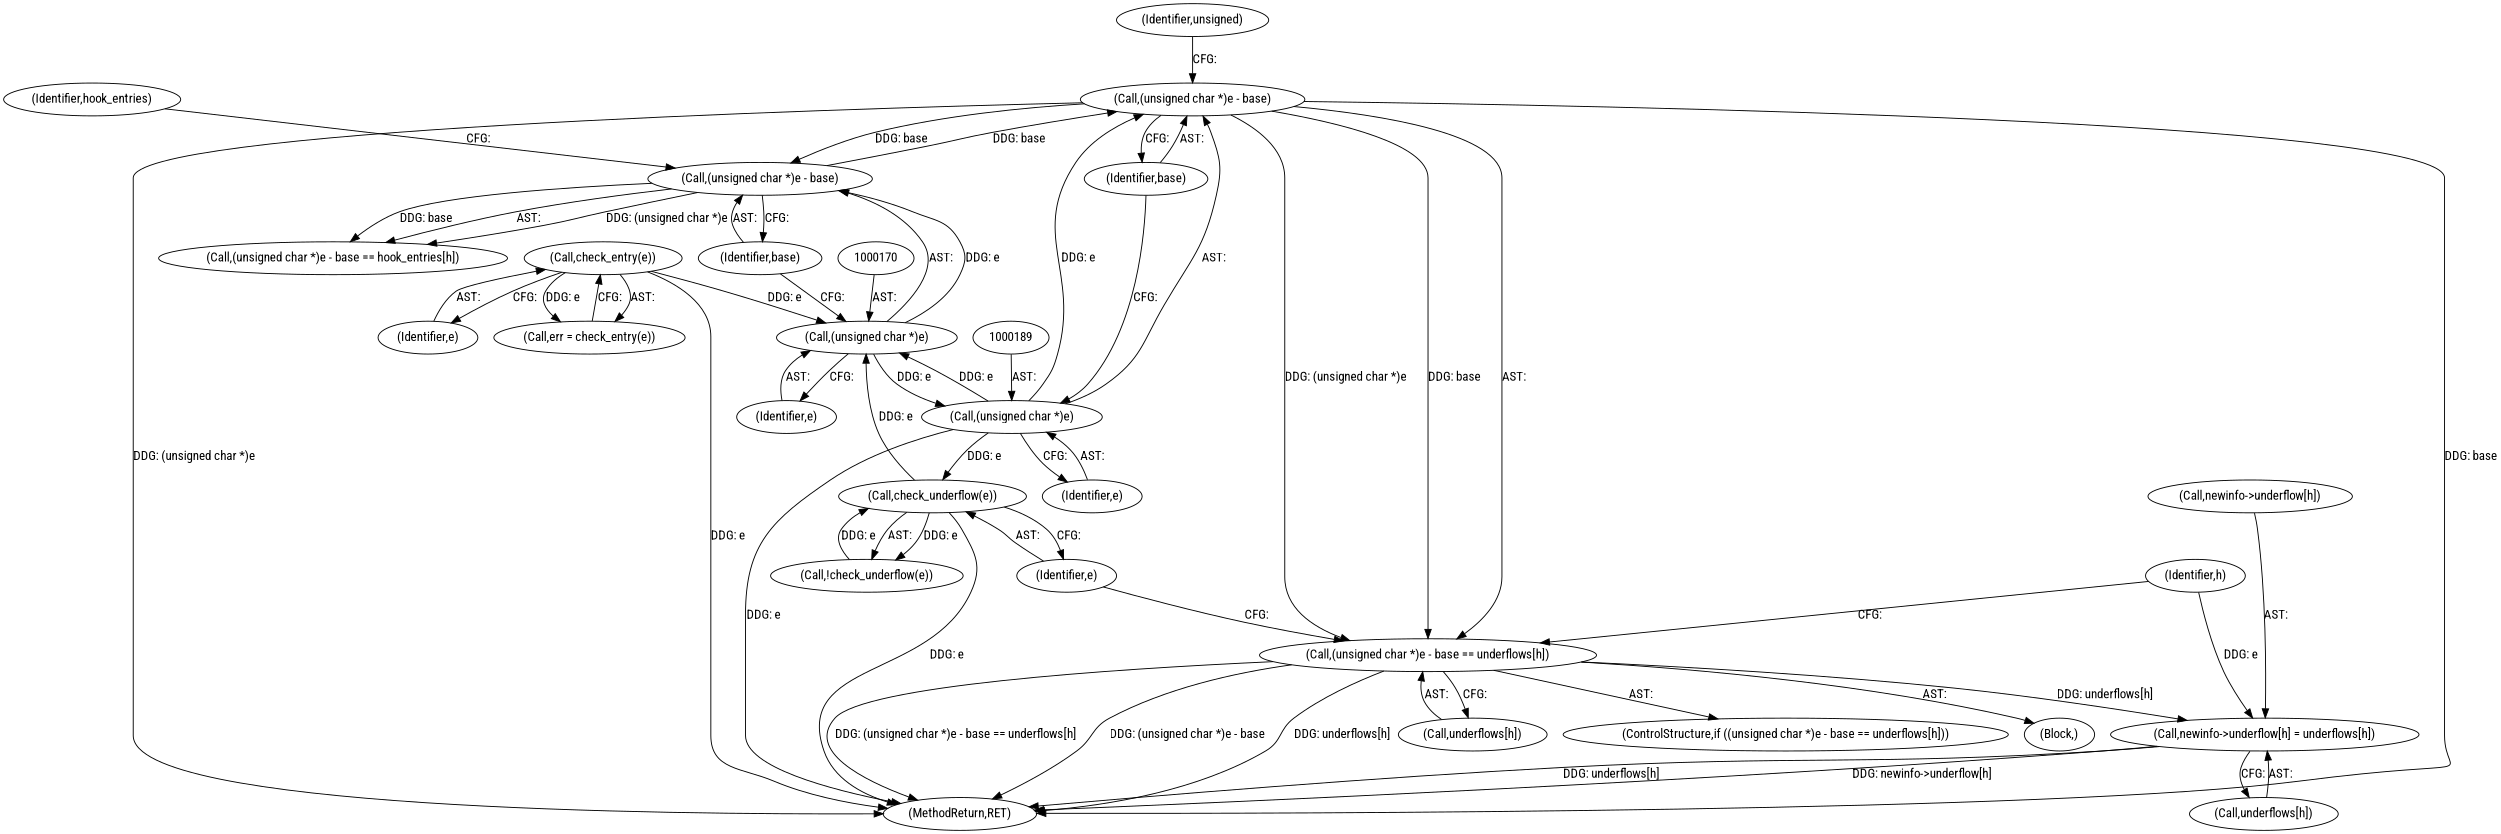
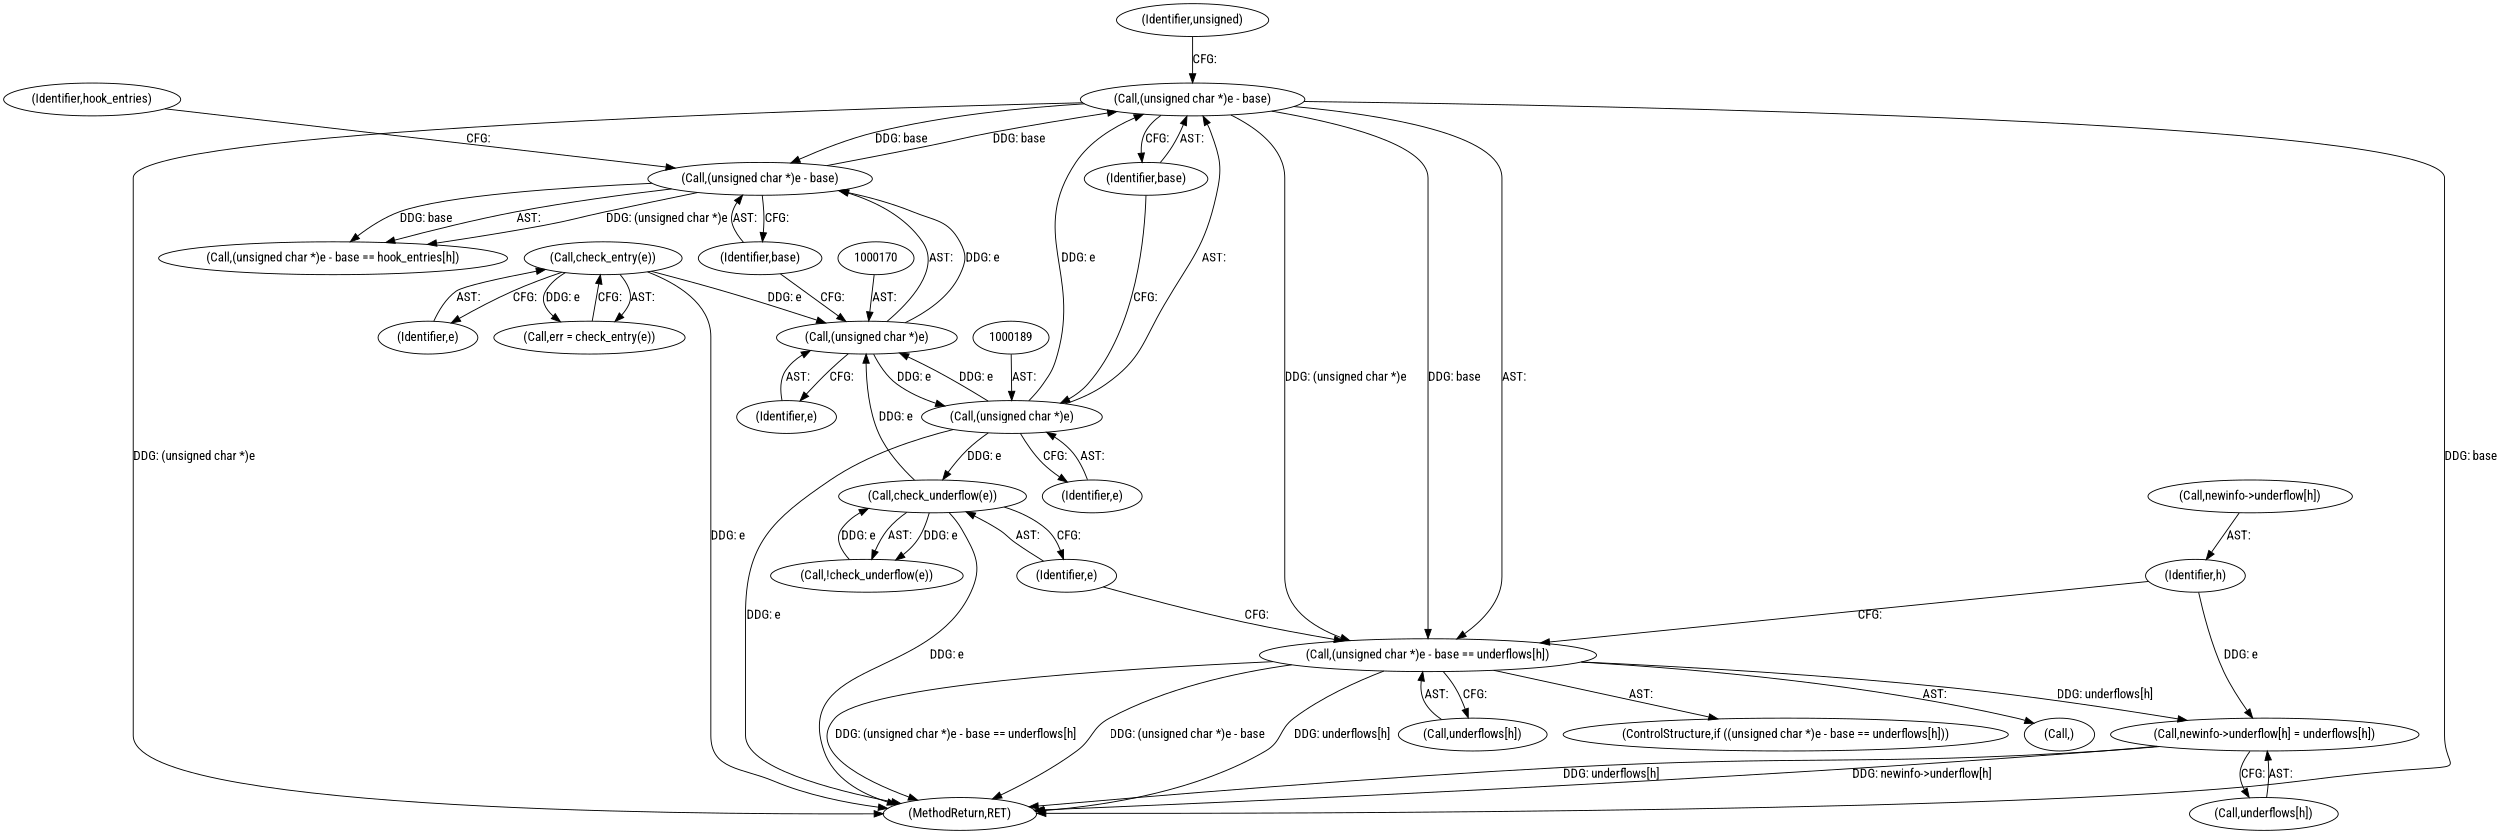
(2264, 611) -> (2225, 532)
(2060, 735) -> (2060, 735)
